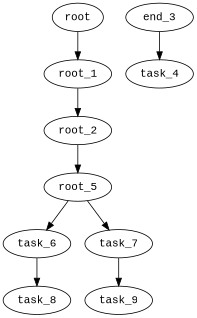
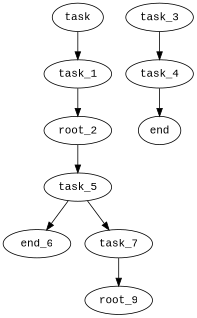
(78, 17) -> (78, 17)
(160, 17) -> (160, 17)
(78, 74) -> (78, 74)
none -> (160, 130)
(78, 187) -> (78, 187)
(37, 244) -> (37, 244)
(37, 300) -> none
(119, 300) -> (119, 300)
